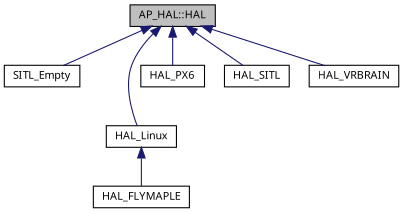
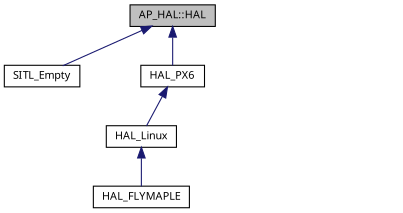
(257, 76) -> none
(354, 76) -> none
(129, 77) -> (154, 111)
